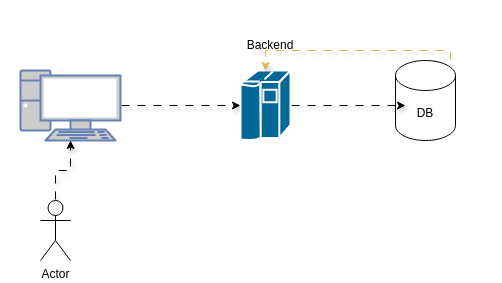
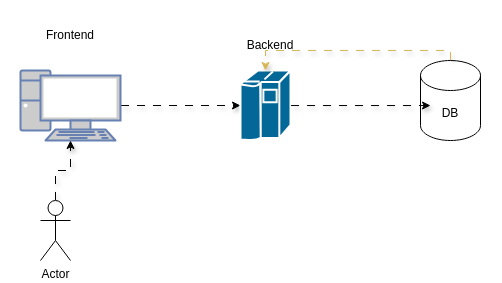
none -> (71, 36)
(426, 101) -> (451, 101)
